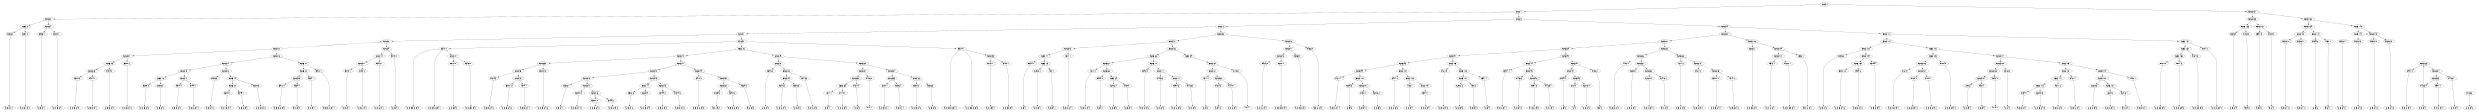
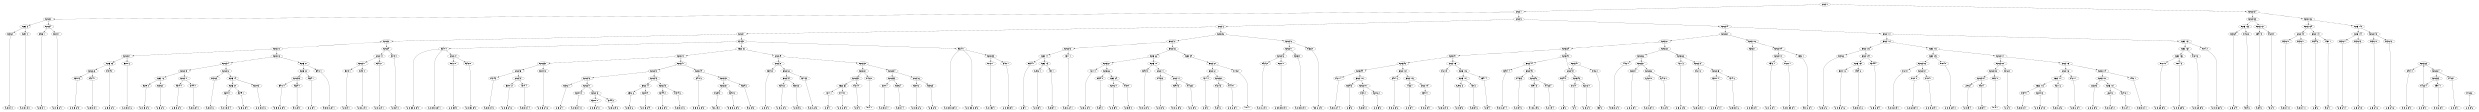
(2365, 34) -> (2351, 38)
(1570, 60) -> (1567, 63)
